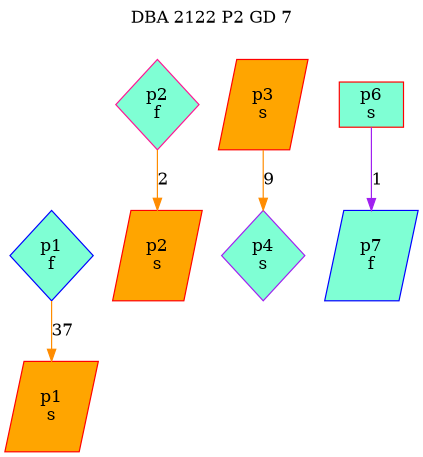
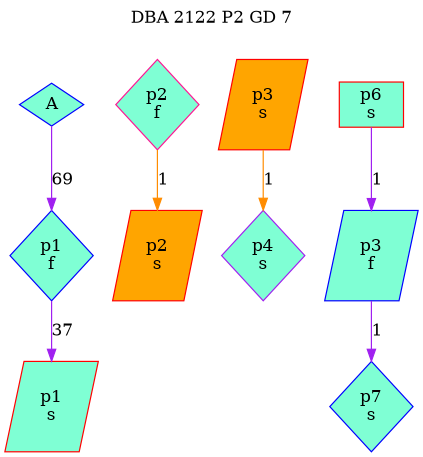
none -> (52, 105)
(163, 180) -> (163, 180)
(269, 180) -> (269, 180)
(371, 256) -> (371, 256)
(52, 325) -> (52, 325)
(52, 407) -> (52, 407)
none -> (371, 407)
